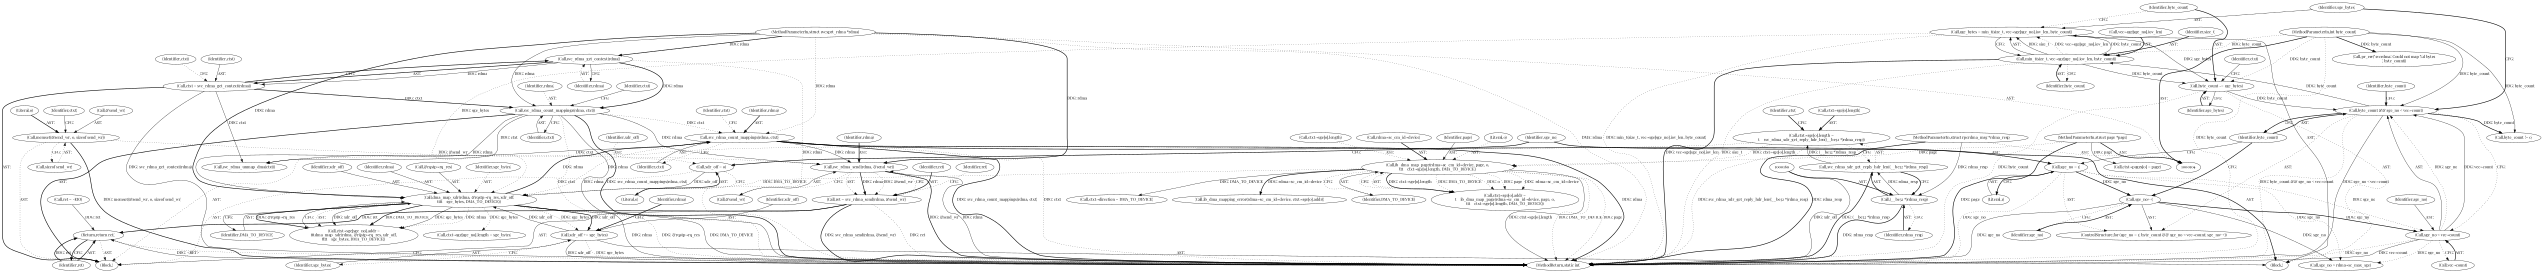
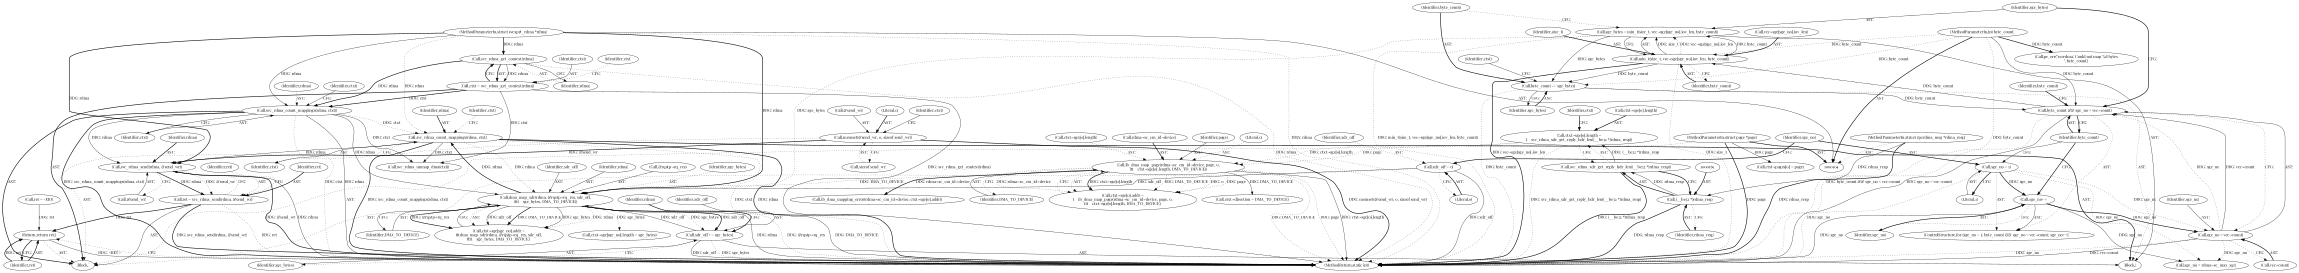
(1534, 63) -> (1217, 38)
(2514, 138) -> none
(411, 154) -> (500, 153)
(1808, 254) -> (1459, 235)
